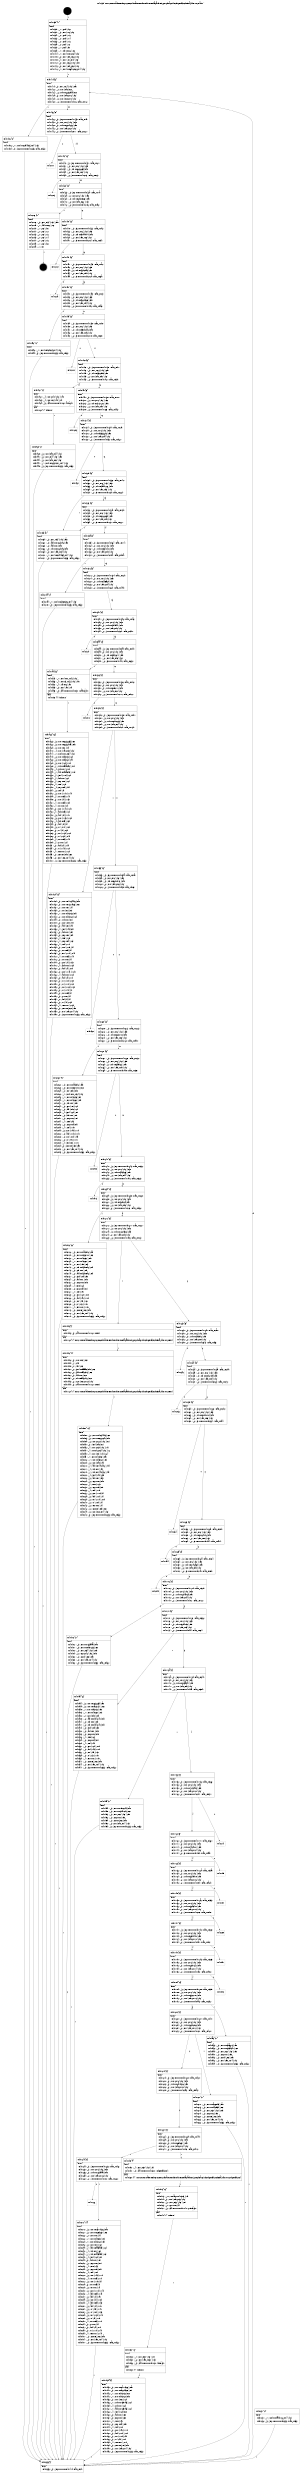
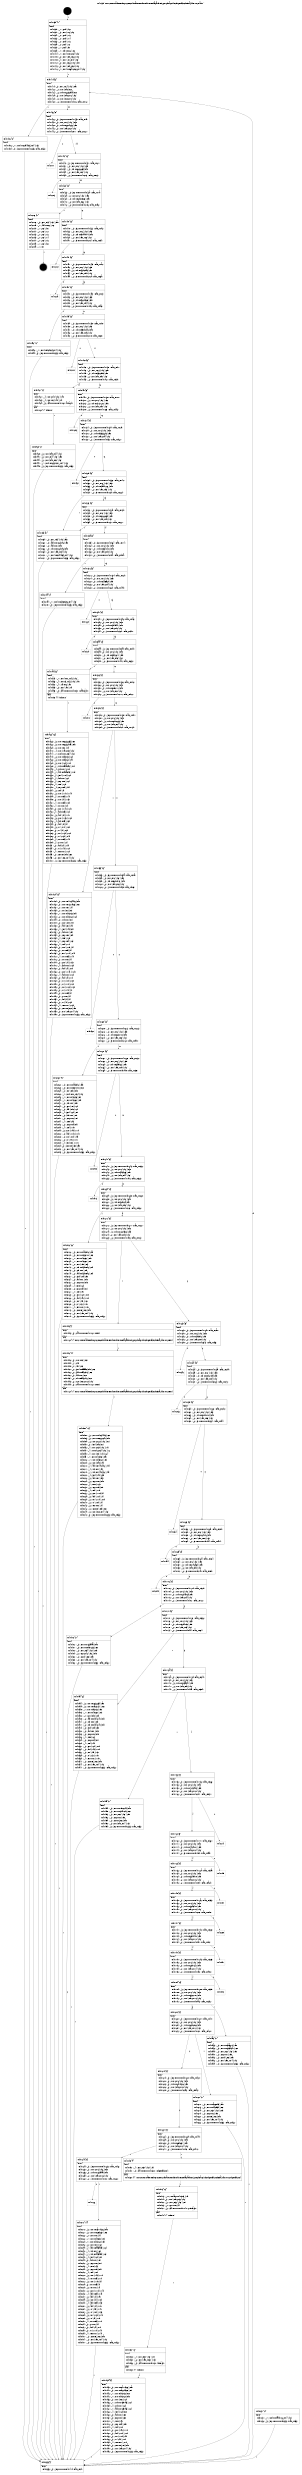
none -> (85, 622)
